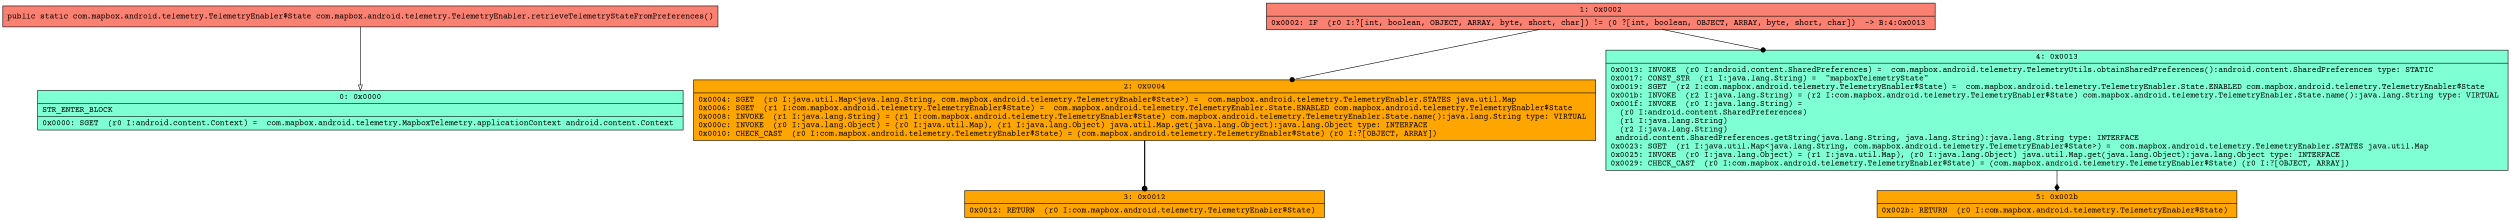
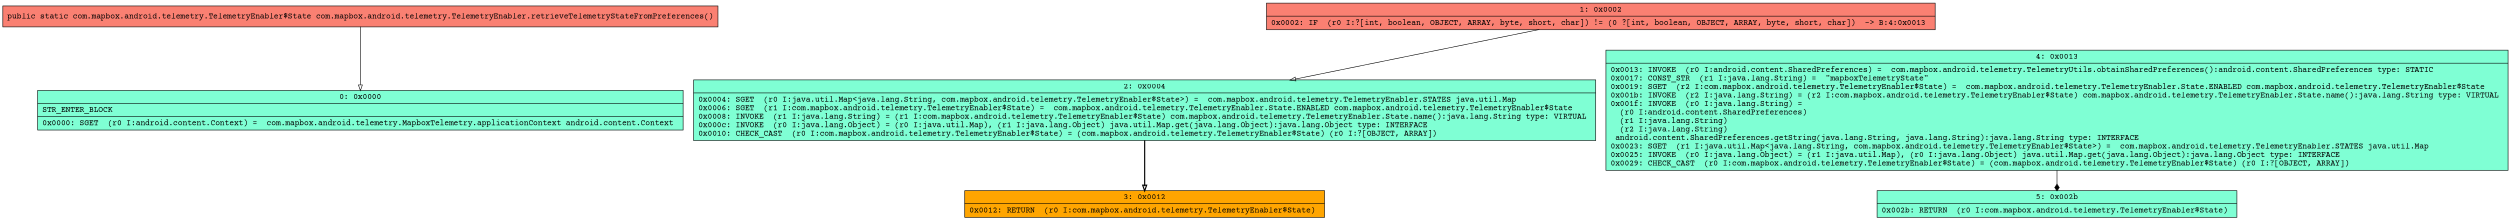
(1712, 39) -> none
(1417, 54) -> (1417, 54)
(1145, 110) -> (1145, 110)
(1145, 163) -> (1145, 163)
(2057, 204) -> (2057, 204)
